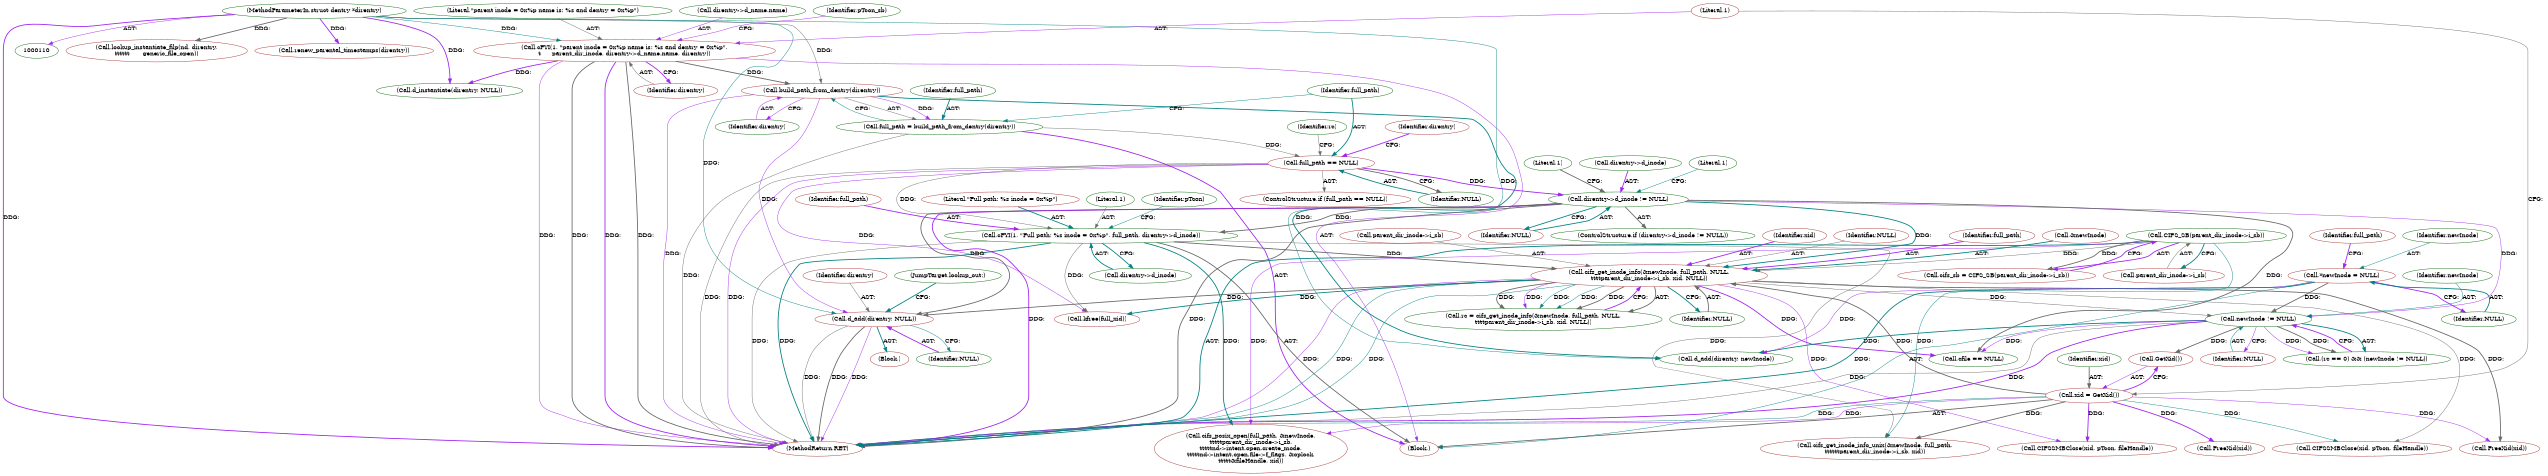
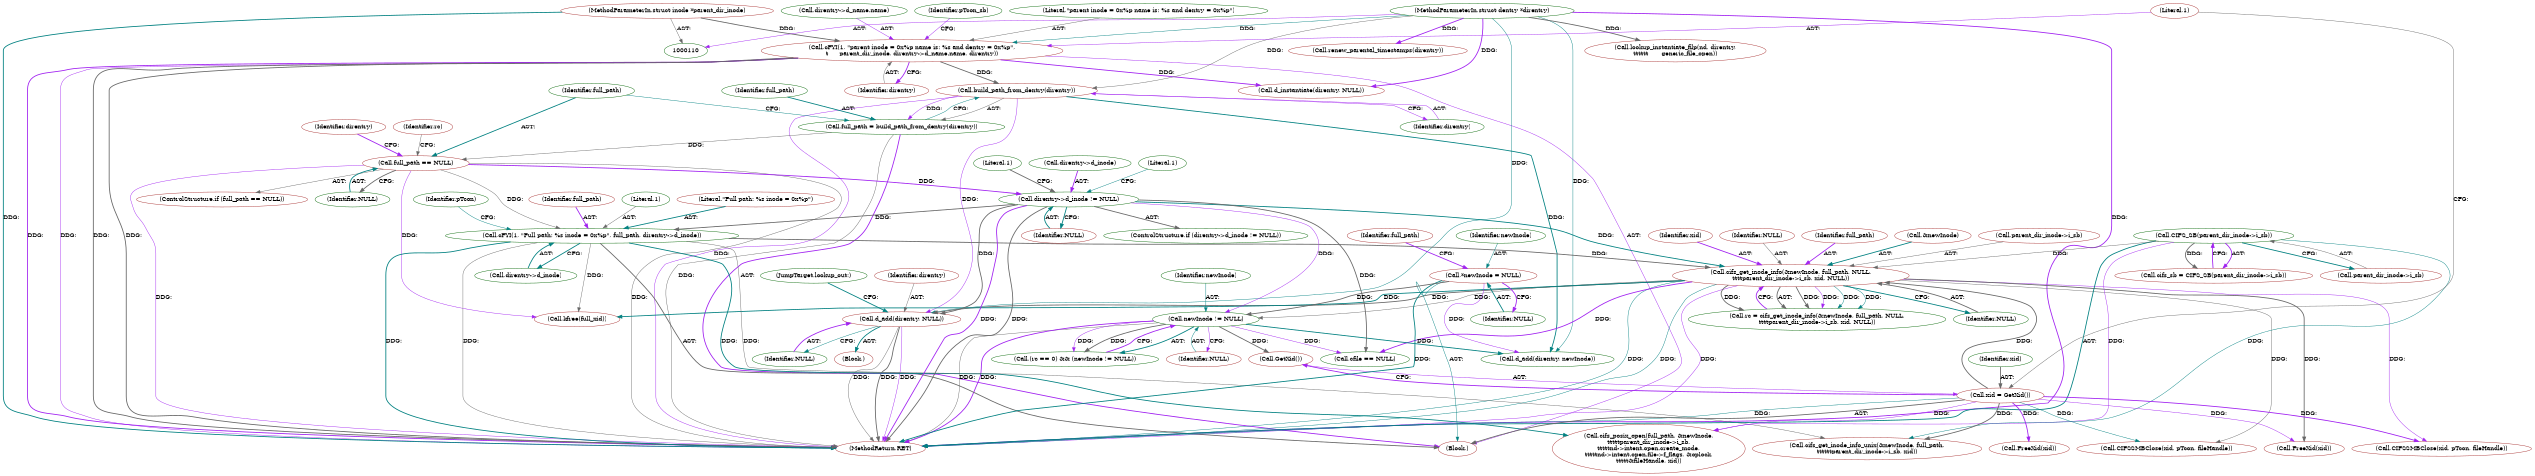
none -> (667, 11)
(450, 91) -> (1311, 91)
(1317, 127) -> (423, 127)
